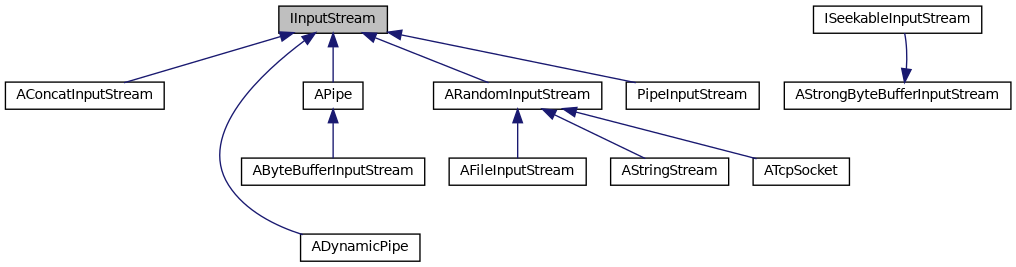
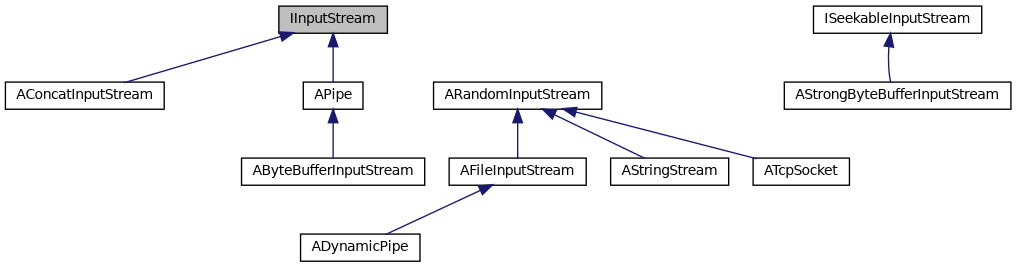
(907, 51) -> (889, 65)
(432, 60) -> none
(693, 96) -> none
(221, 143) -> (433, 213)
